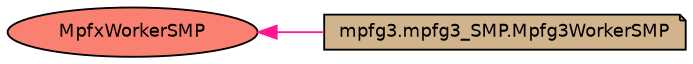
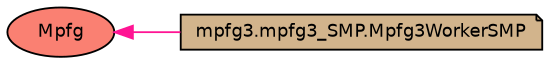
(133, 32) -> (61, 32)
